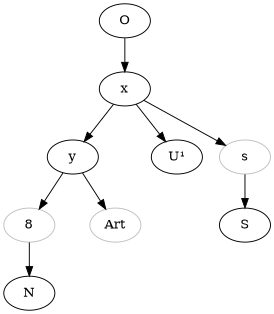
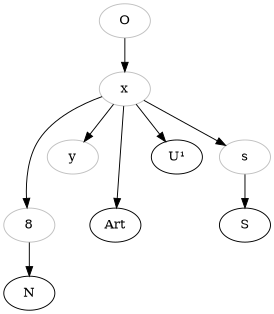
(125, 21) -> (125, 21)
(125, 89) -> (125, 89)
(73, 157) -> (73, 157)
(54, 187) -> (44, 133)
(92, 187) -> (120, 152)
(115, 225) -> (115, 225)
